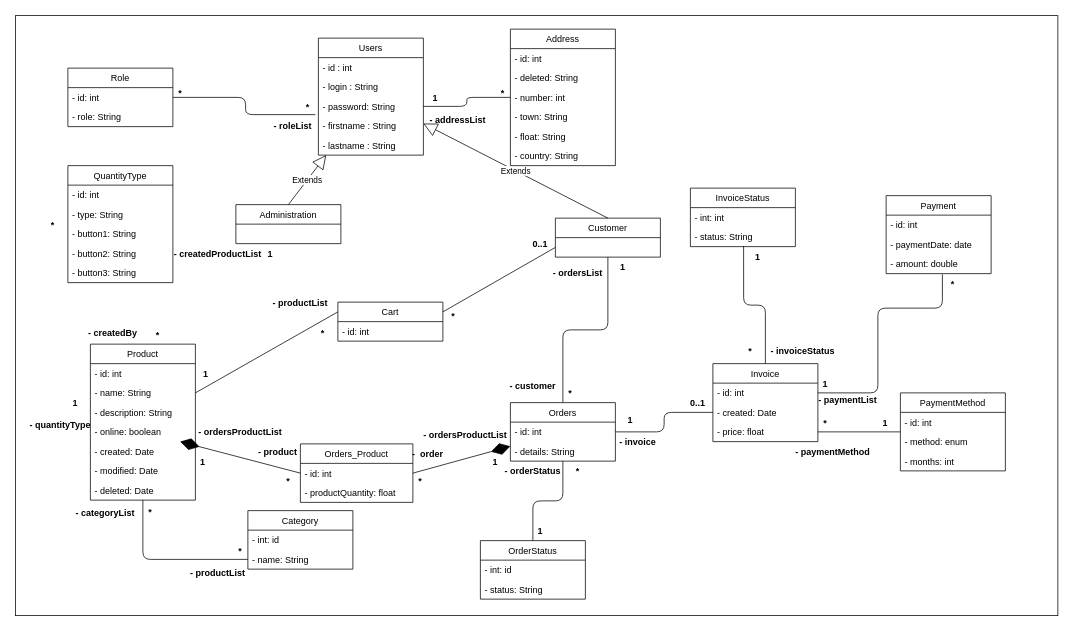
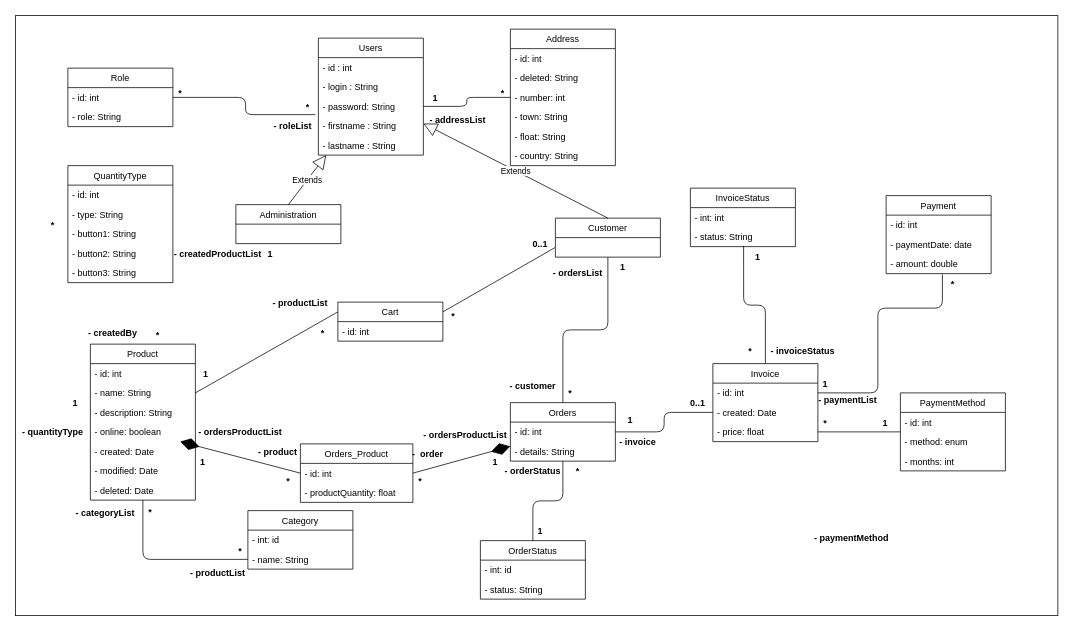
(60, 424) -> (53, 432)
(833, 451) -> (852, 537)
